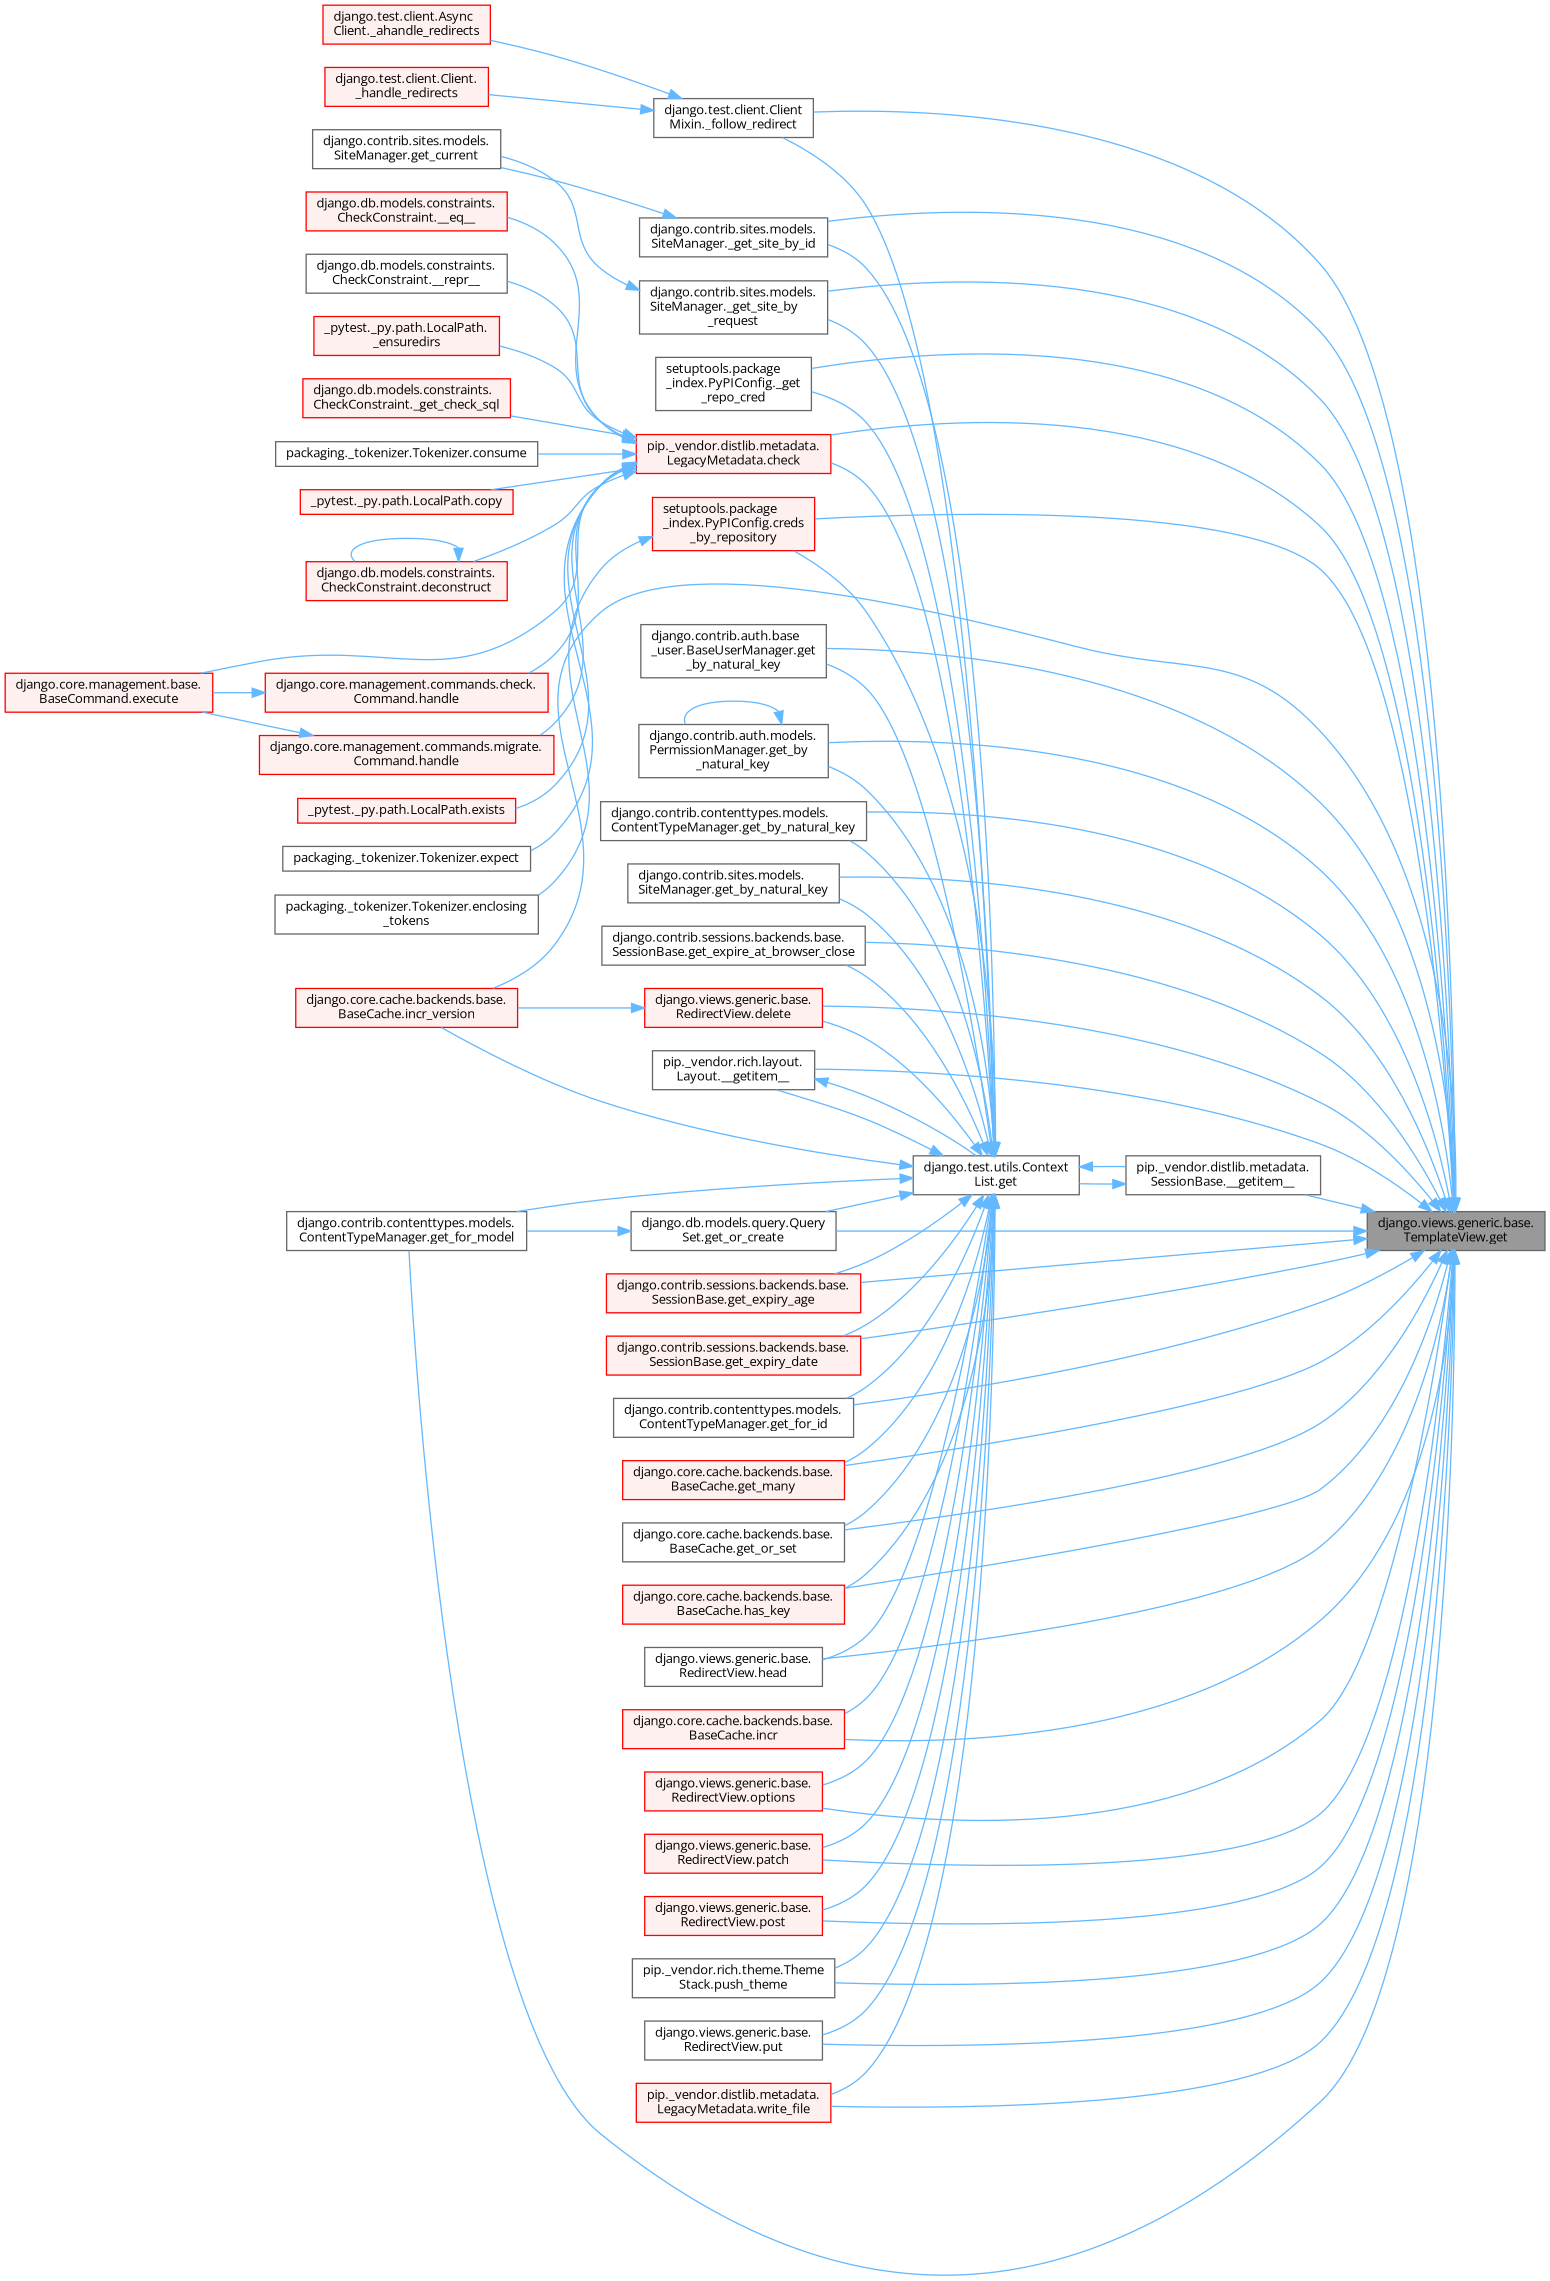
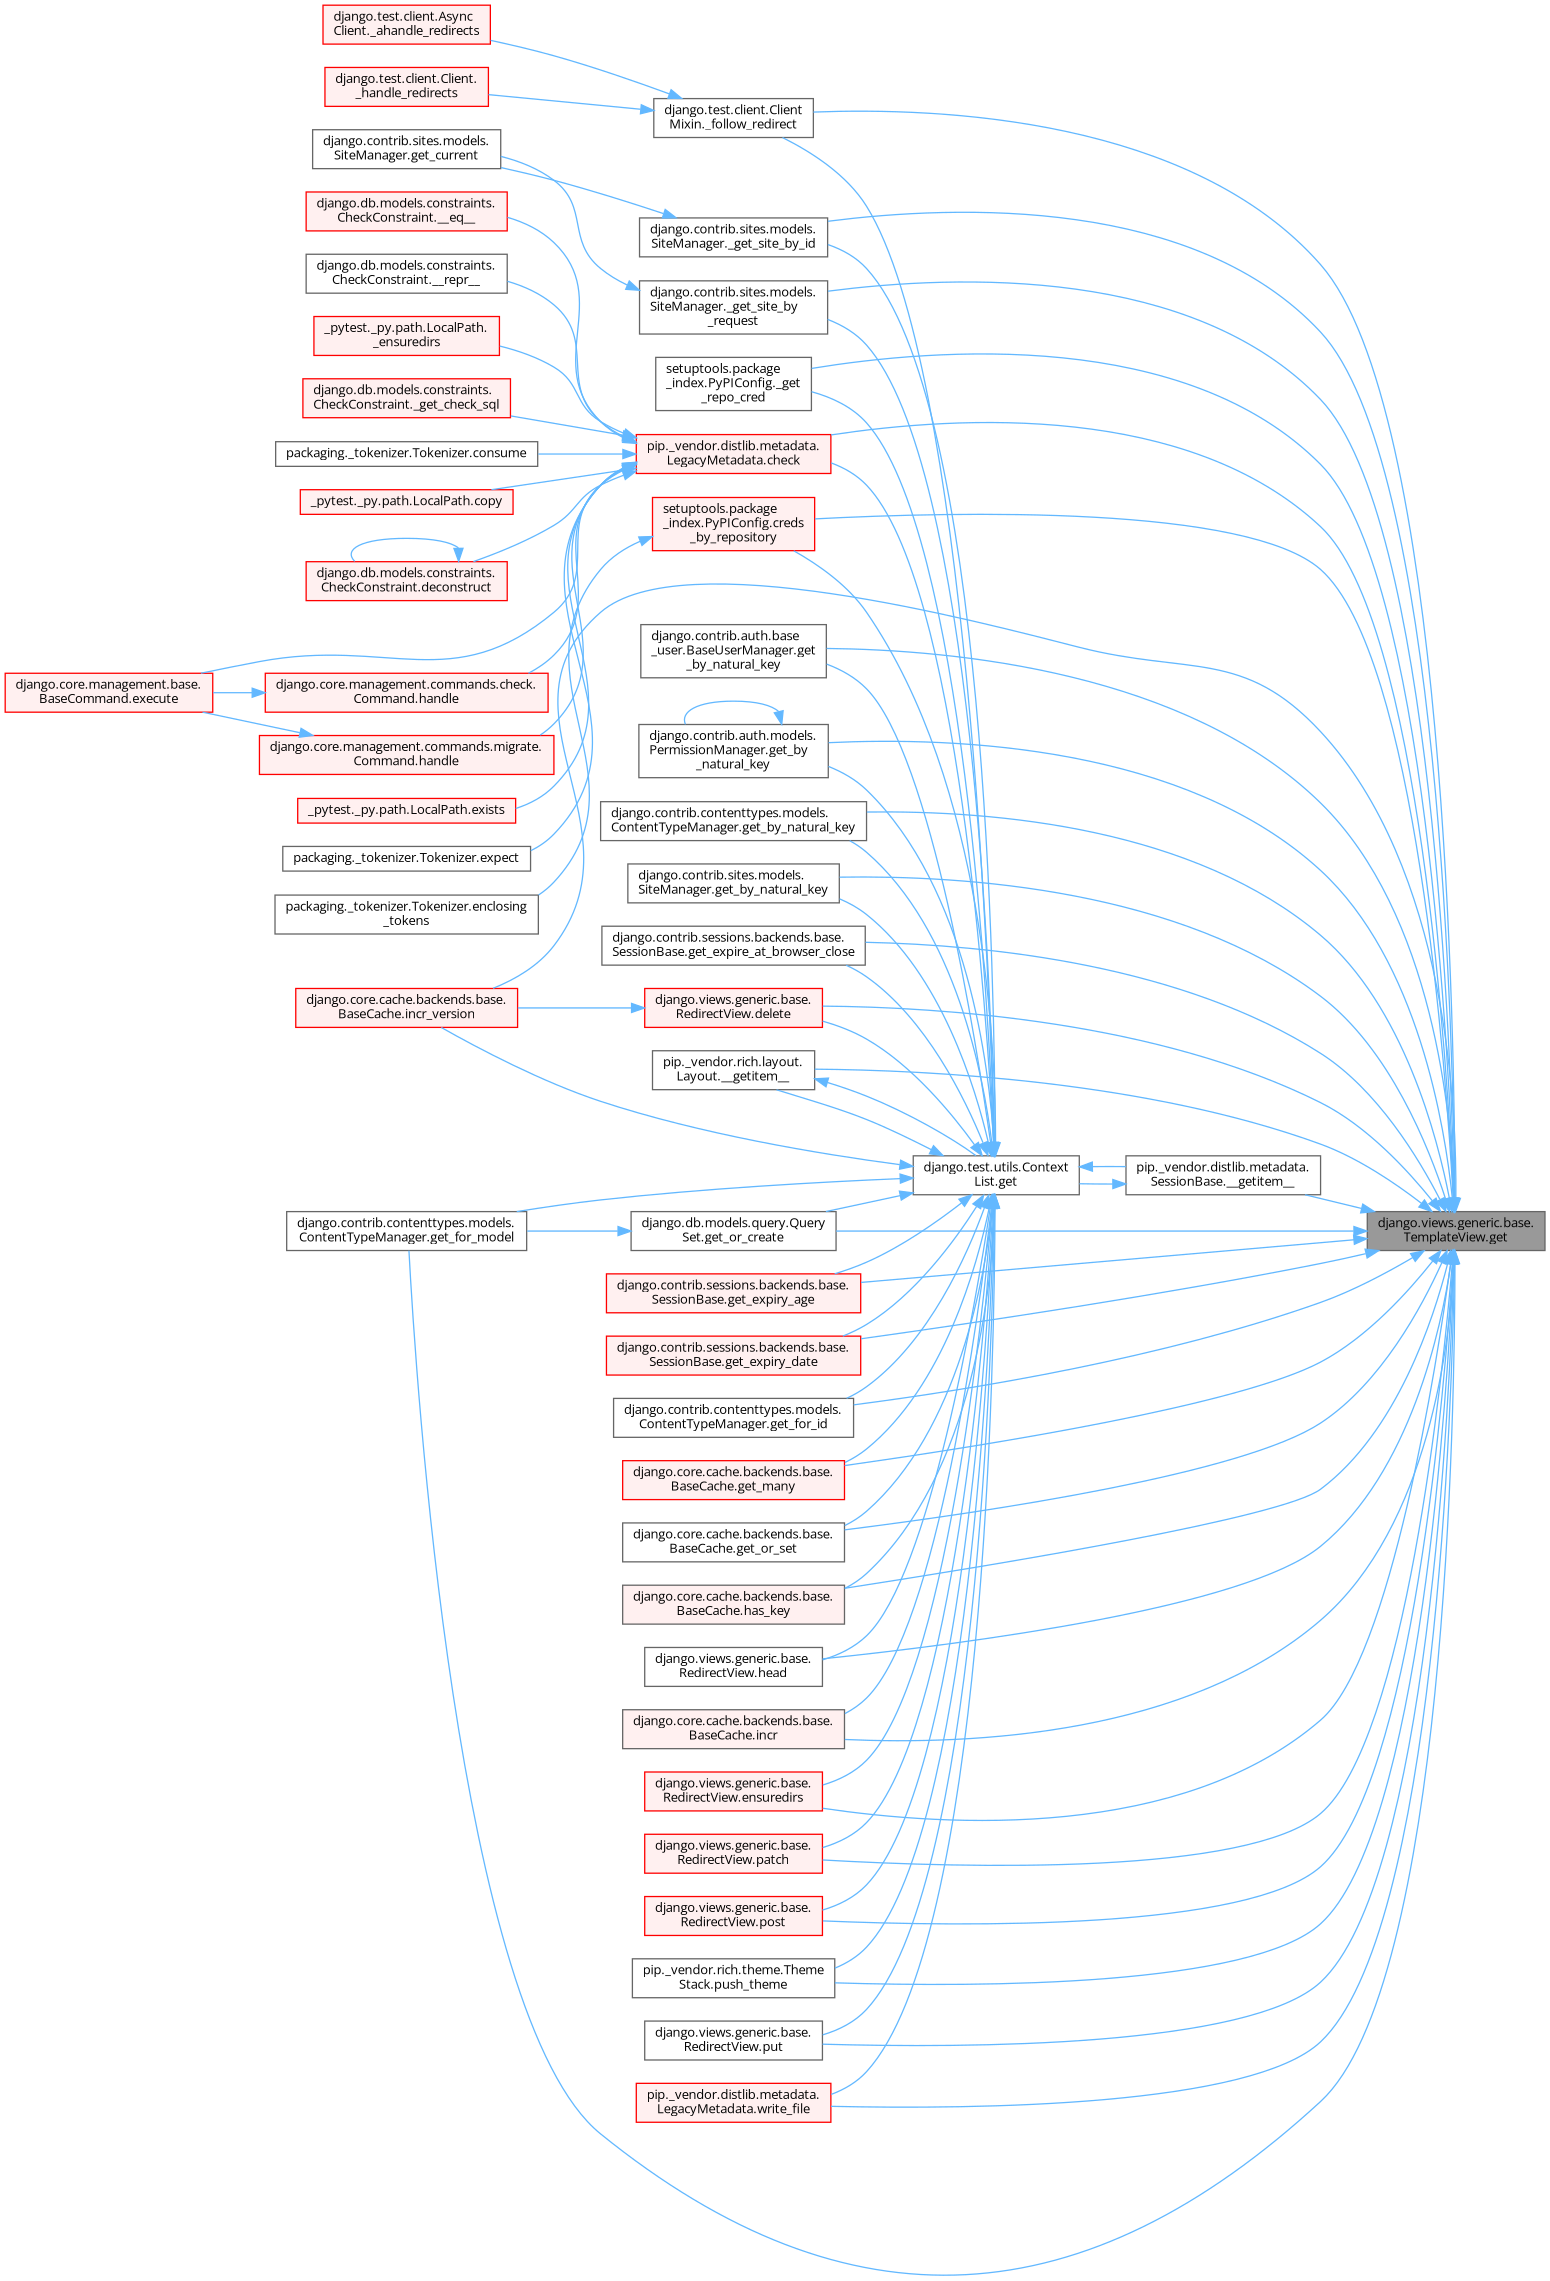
(734, 1605) -> (734, 1605)
(734, 1729) -> (734, 1729)
(734, 1791) -> (734, 1791)
